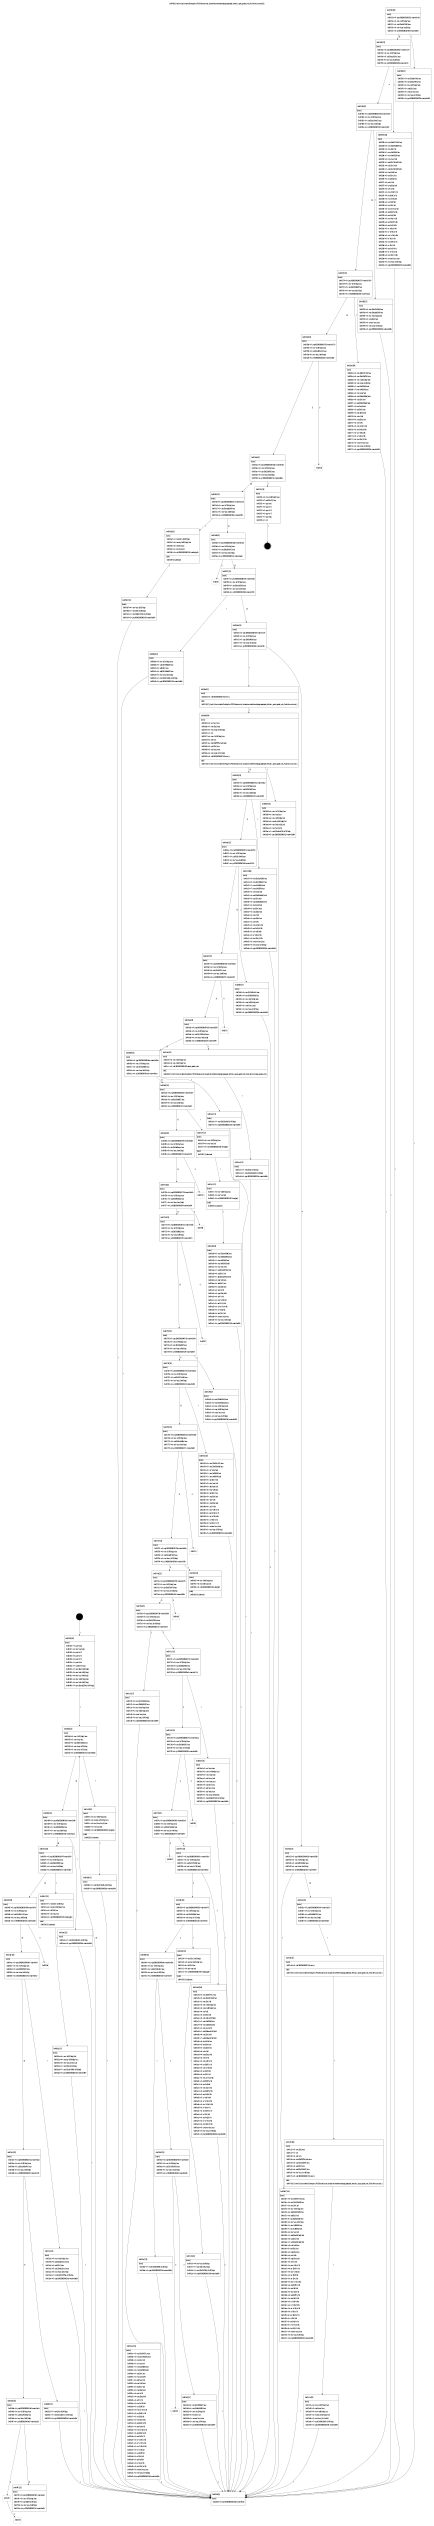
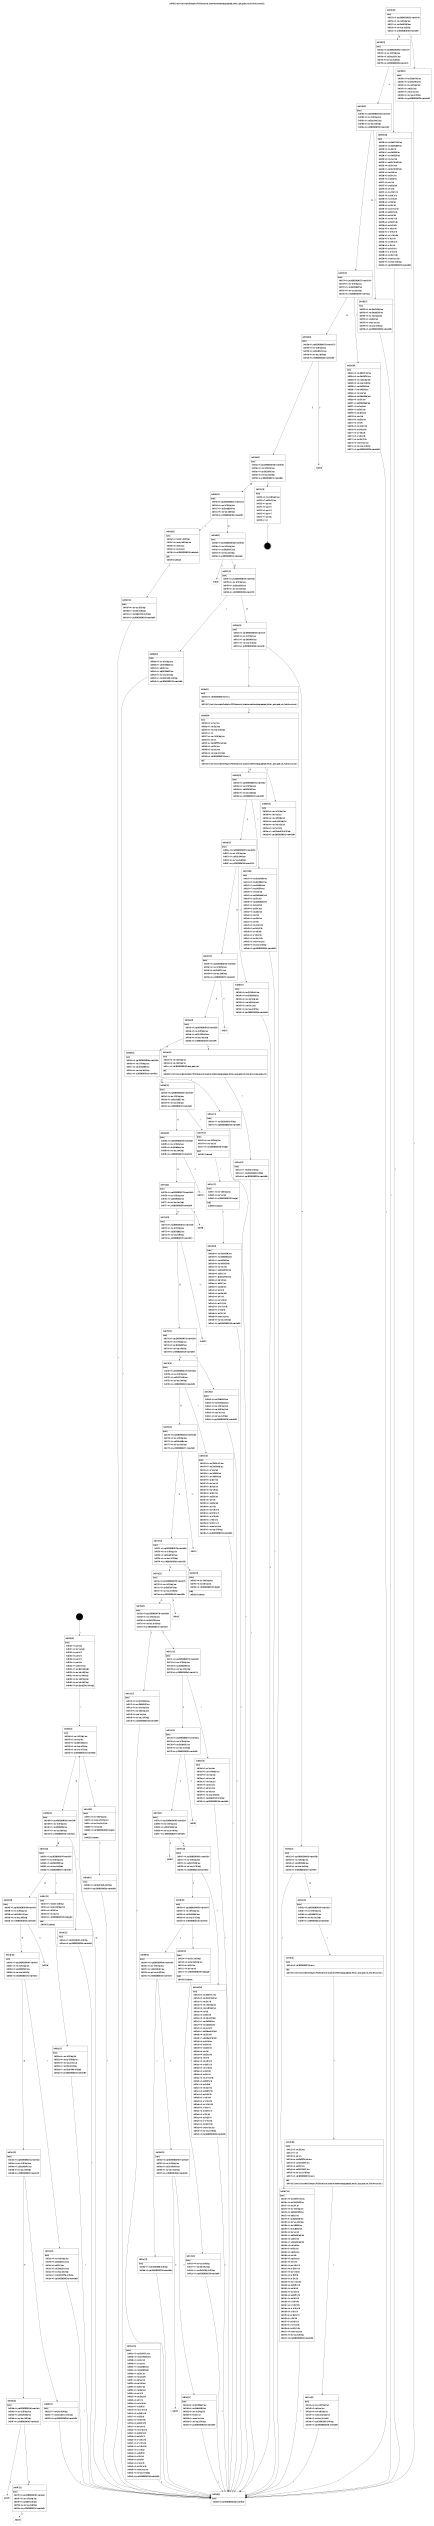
(10, 2509) -> (21, 2514)
